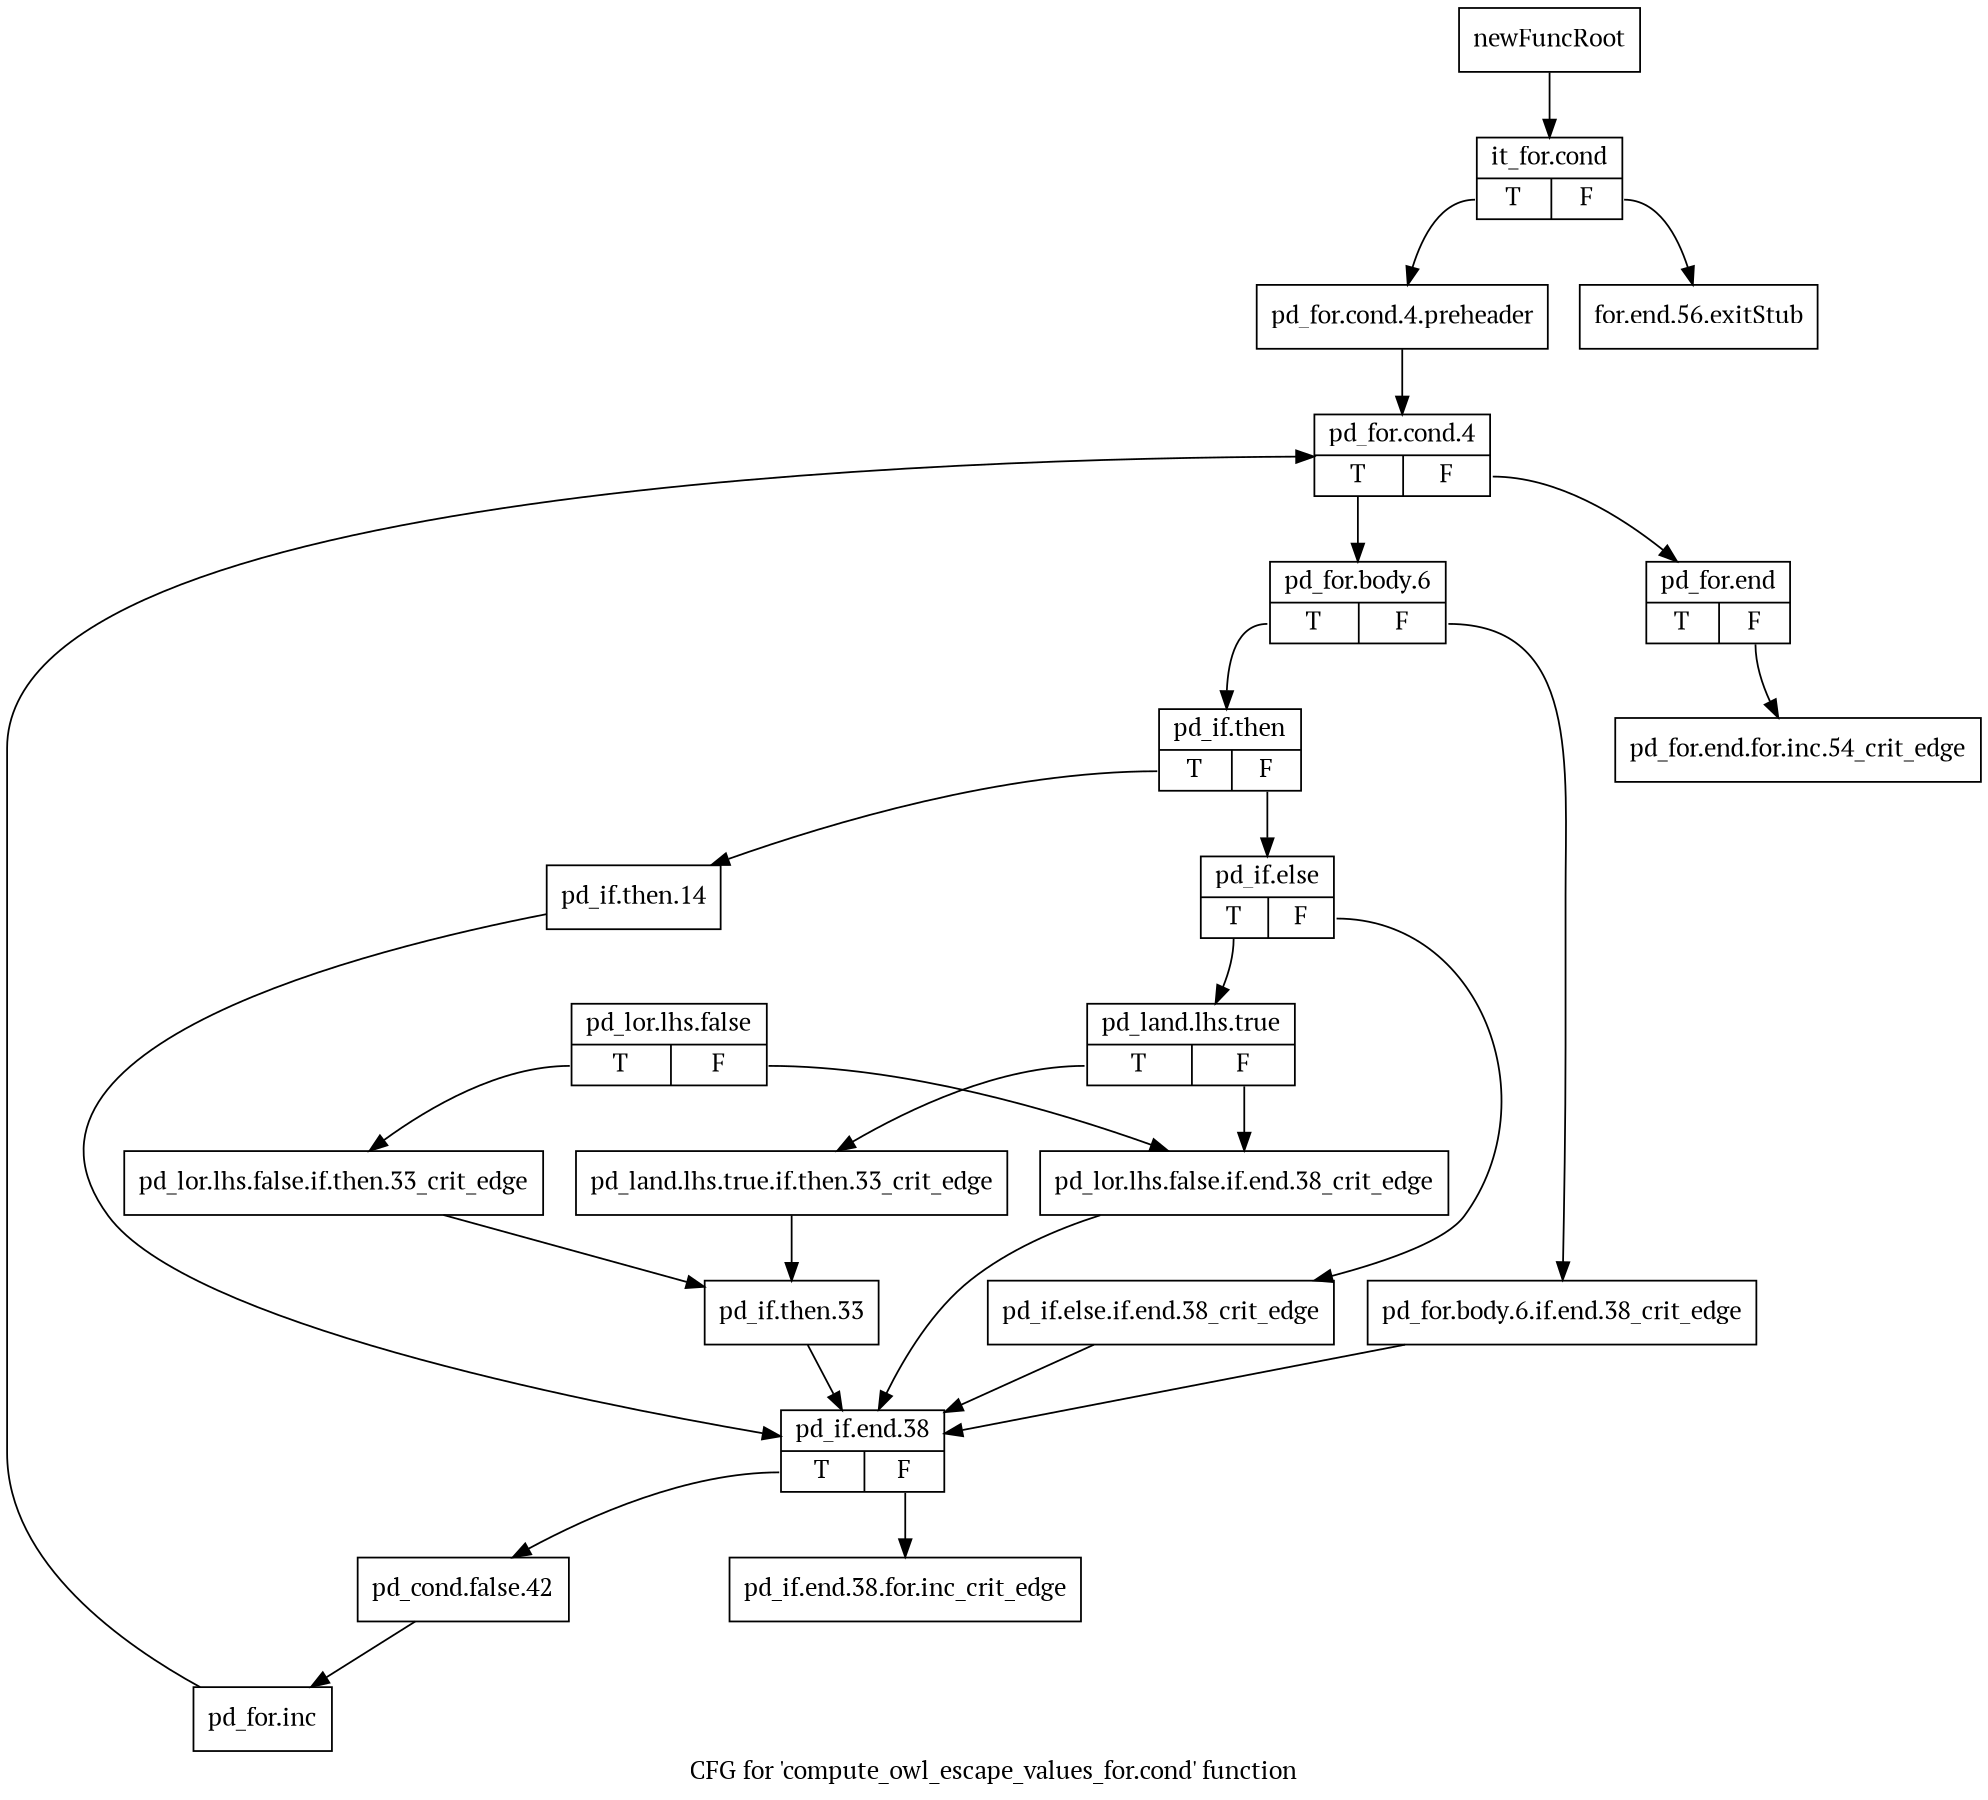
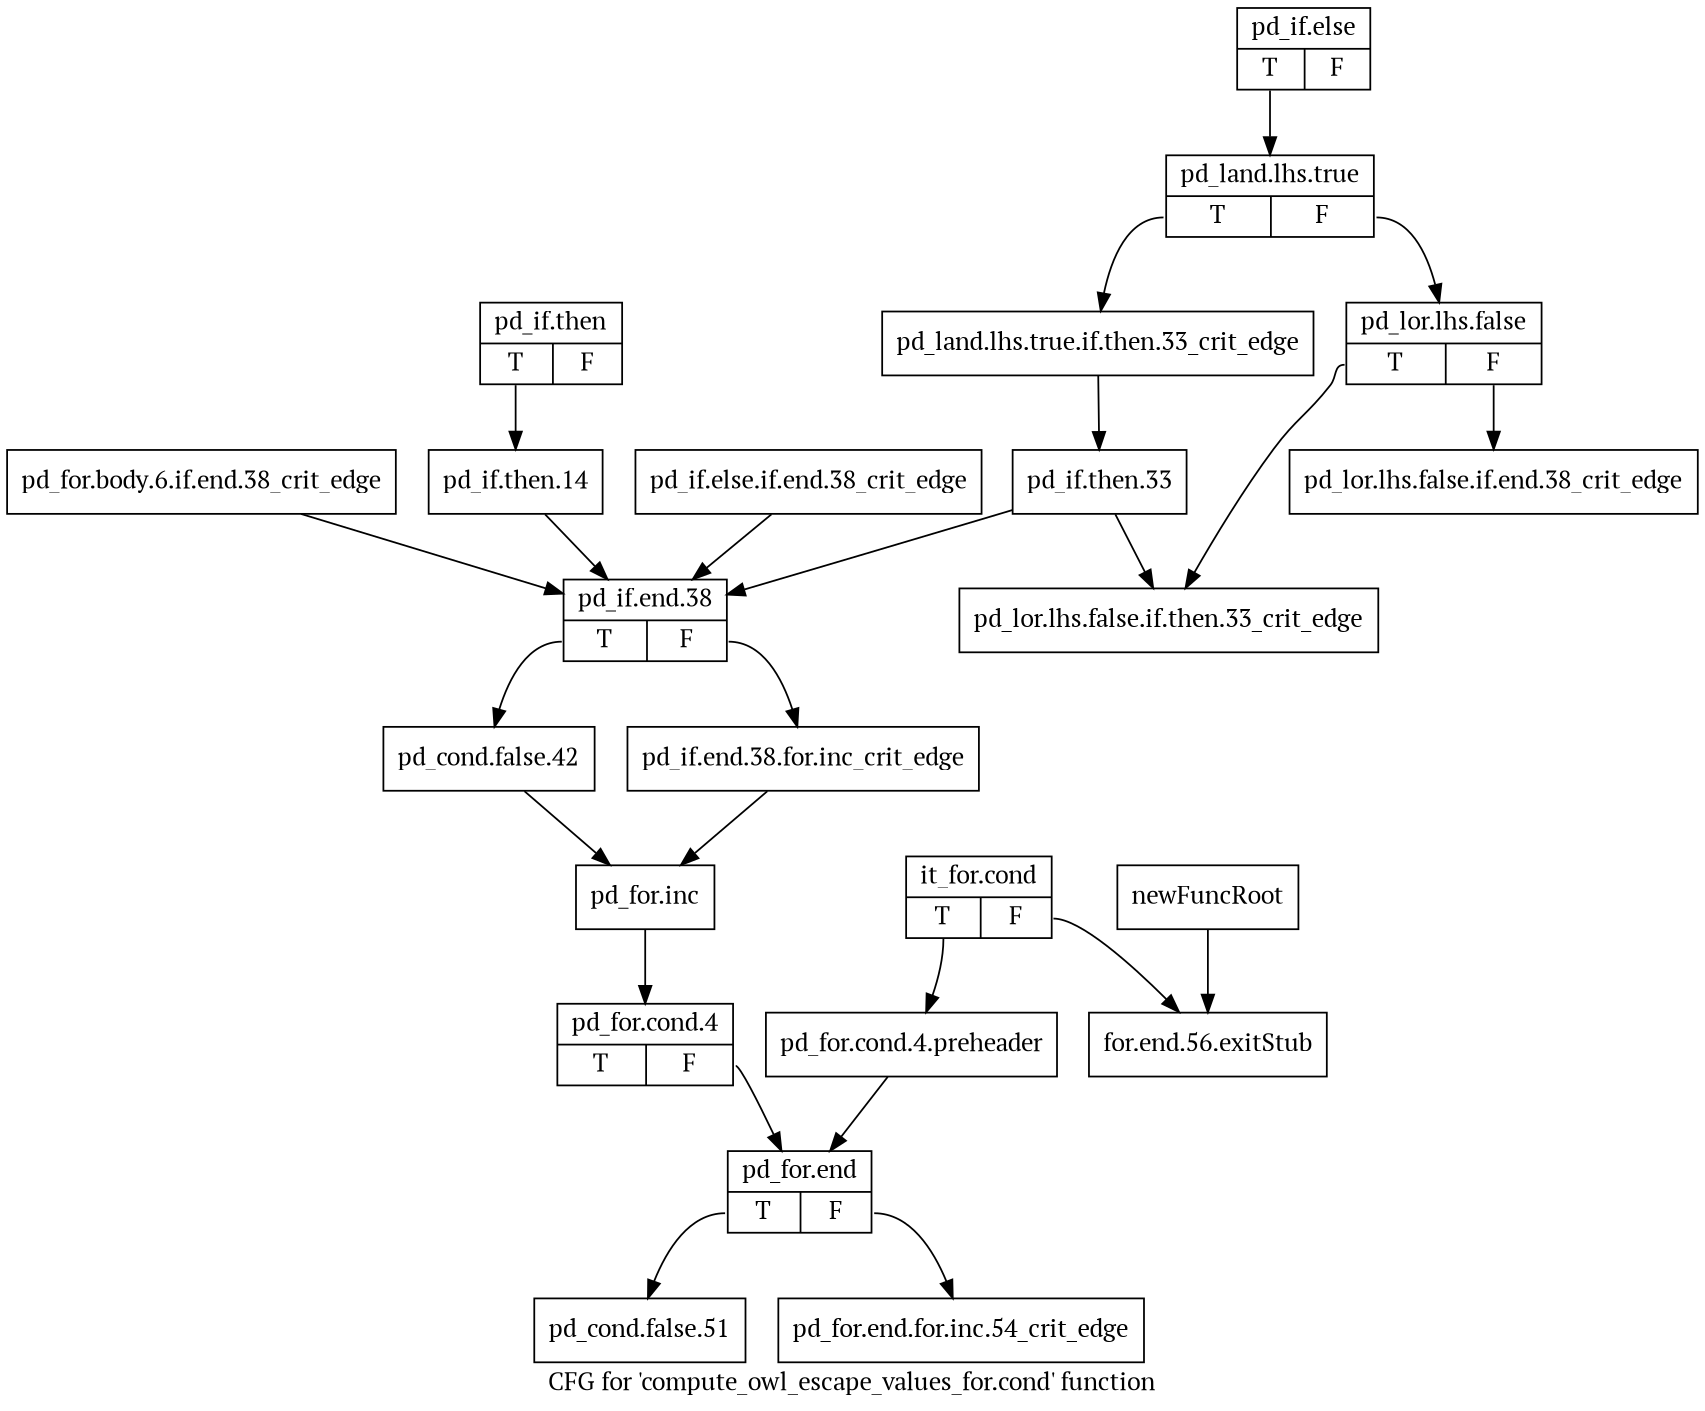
(1550, 96) -> (1208, 962)
(1402, 373) -> (864, 1107)
(1358, 603) -> none
(1267, 815) -> none
none -> (731, 822)
(1500, 1099) -> none
(1244, 1109) -> (1416, 241)
(565, 1248) -> (1130, 543)
(972, 1279) -> none
none -> (640, 1330)
